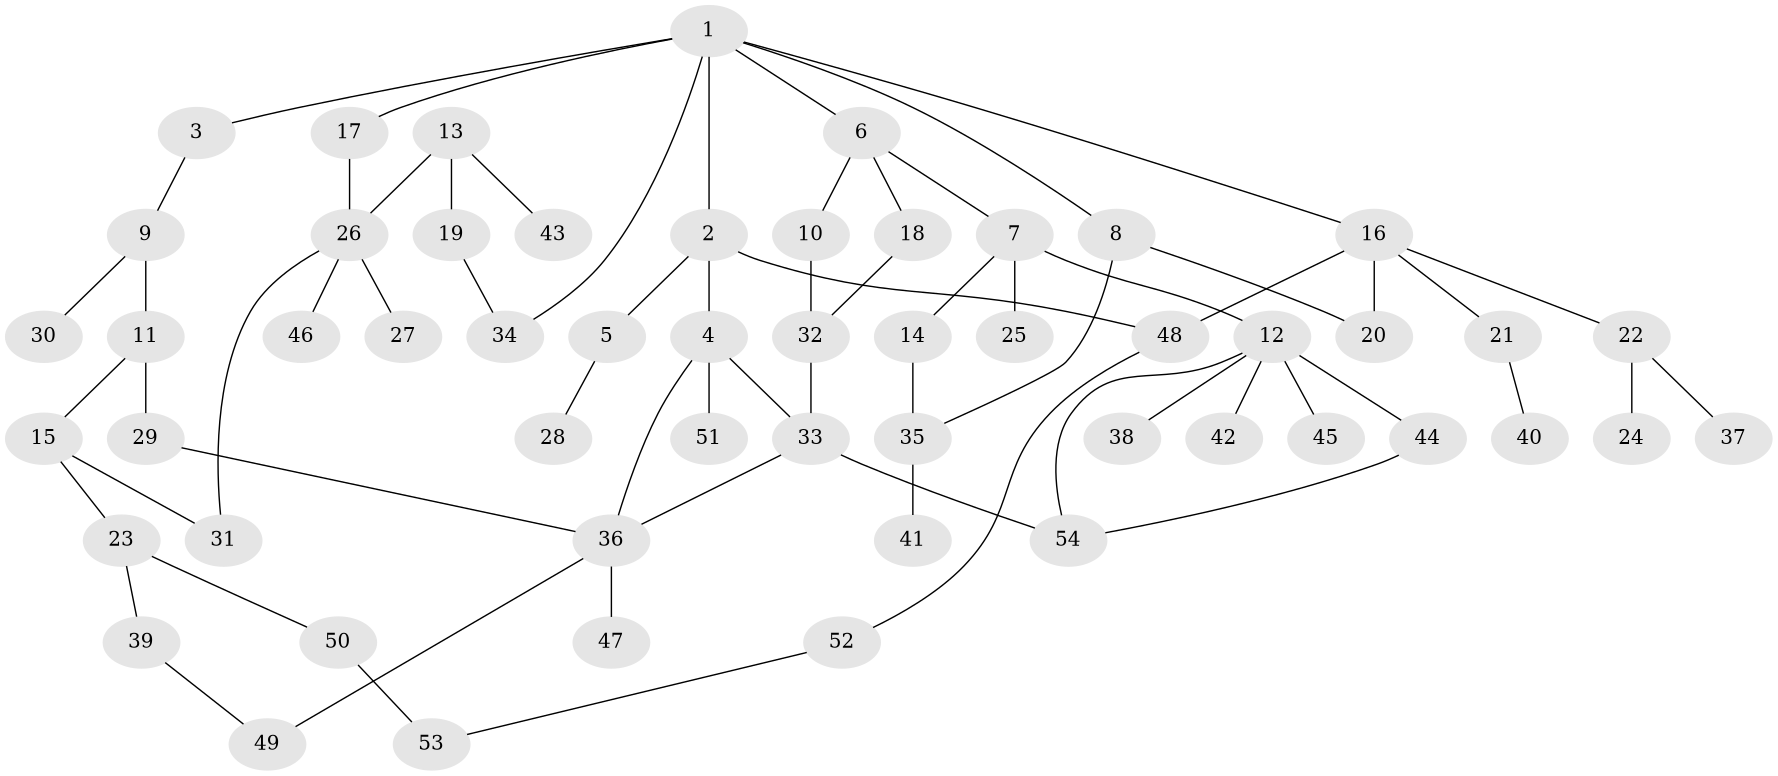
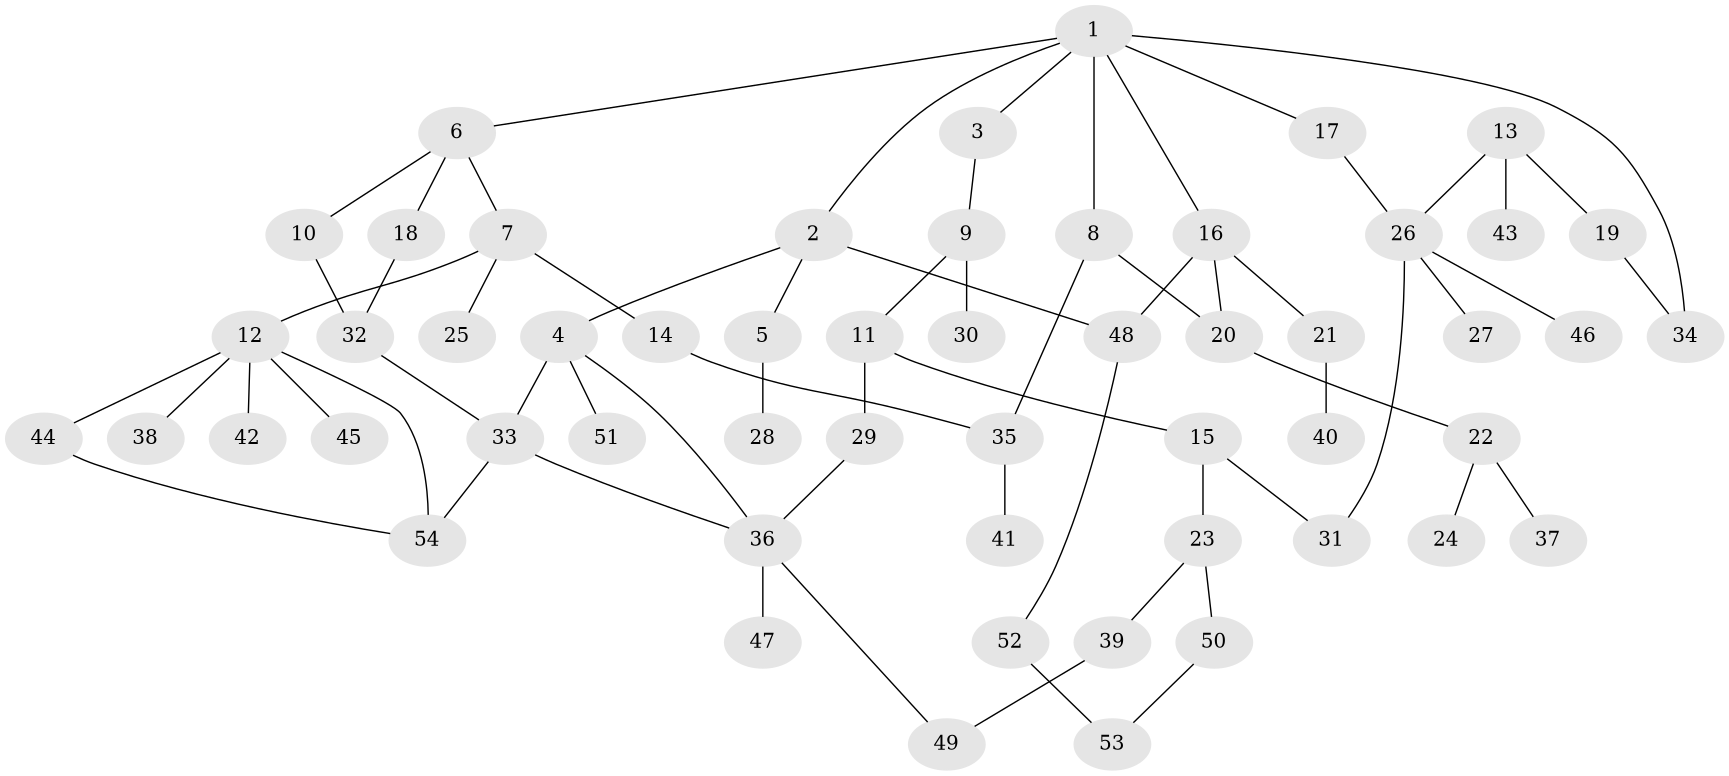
(1503, 286) -> (1350, 392)
